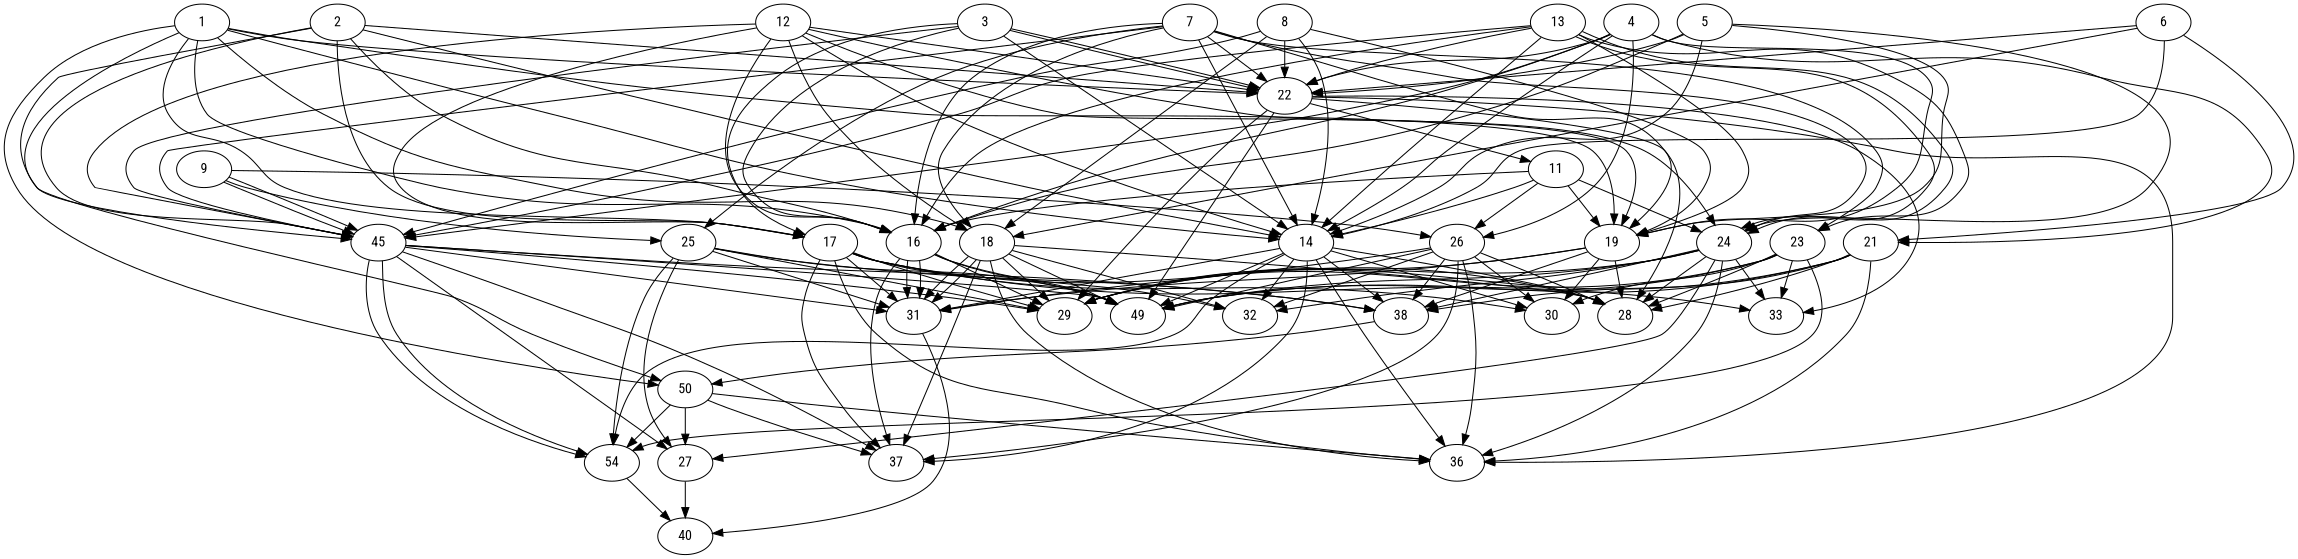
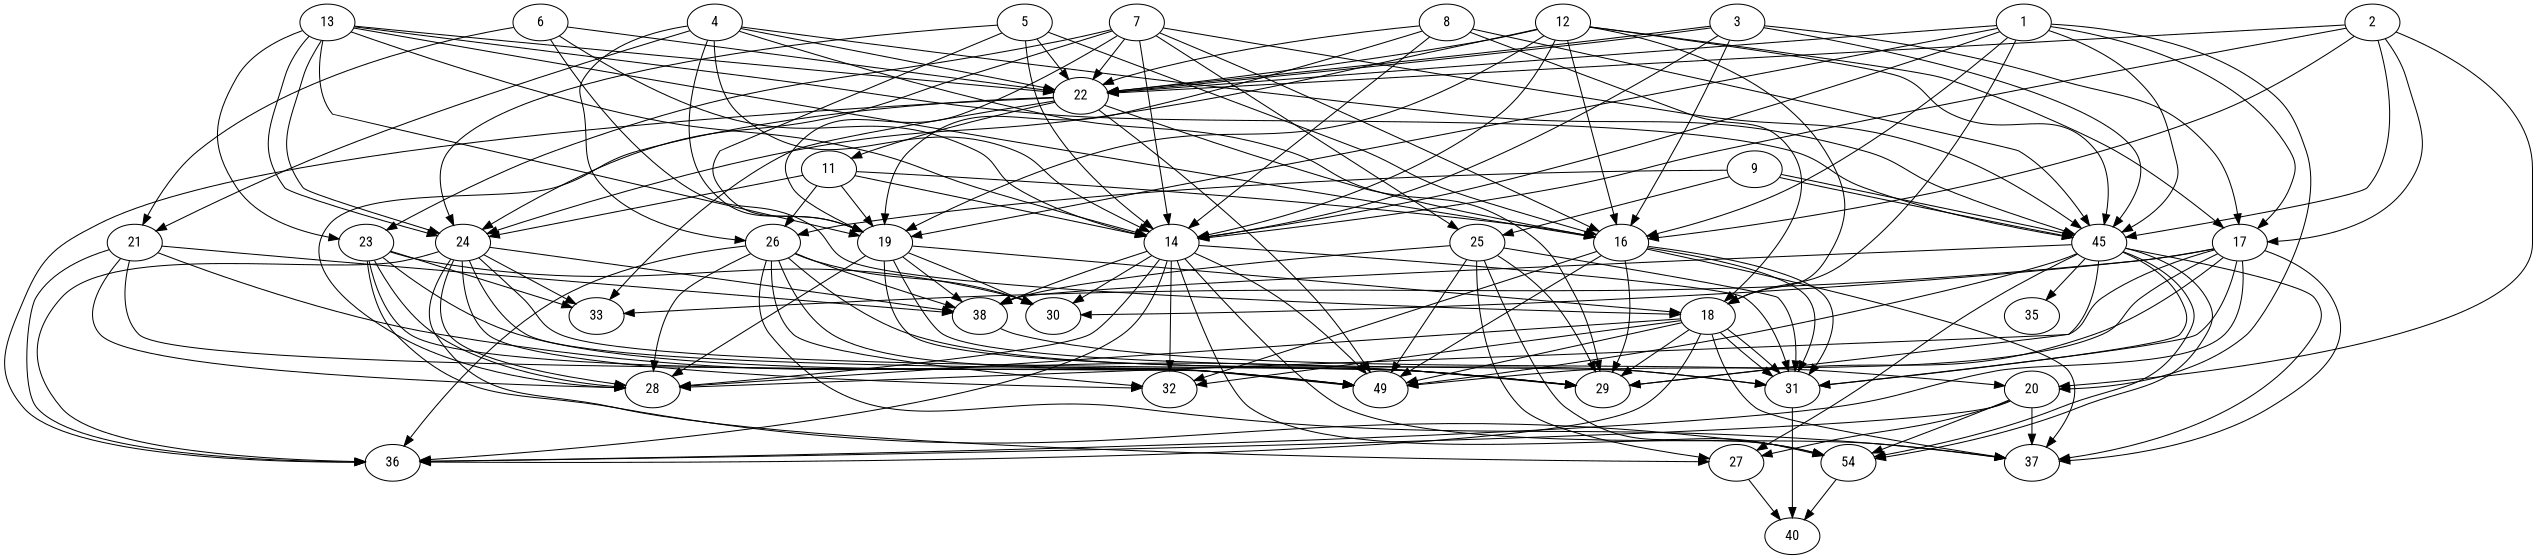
(1001, 93) -> (1348, 284)
none -> (2032, 316)
(685, 389) -> (2032, 389)
